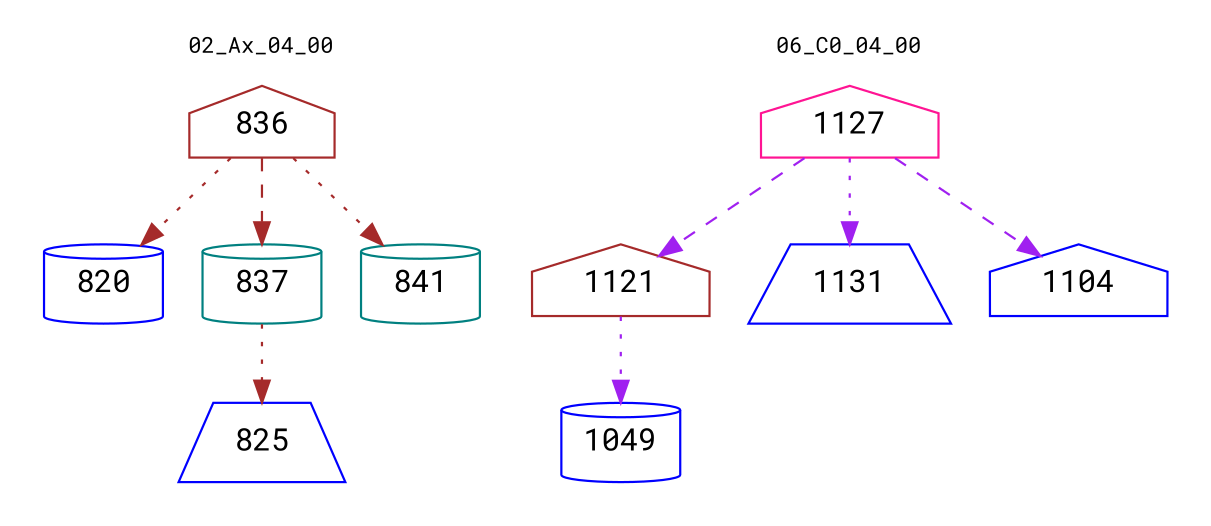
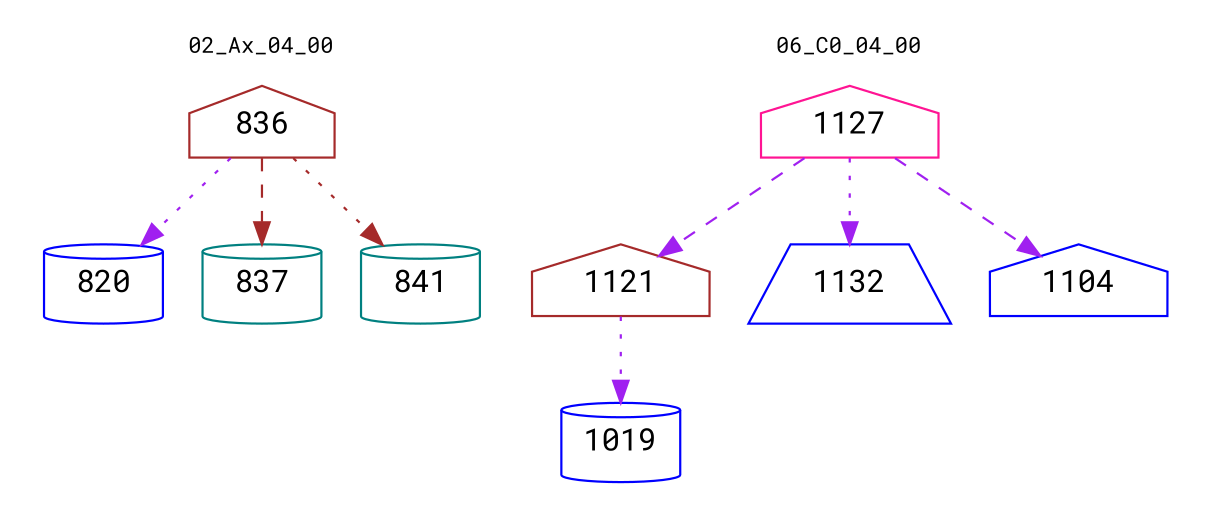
(194, 194) -> (194, 194)
(850, 284) -> (850, 284)
(262, 442) -> none
(621, 442) -> (621, 442)
